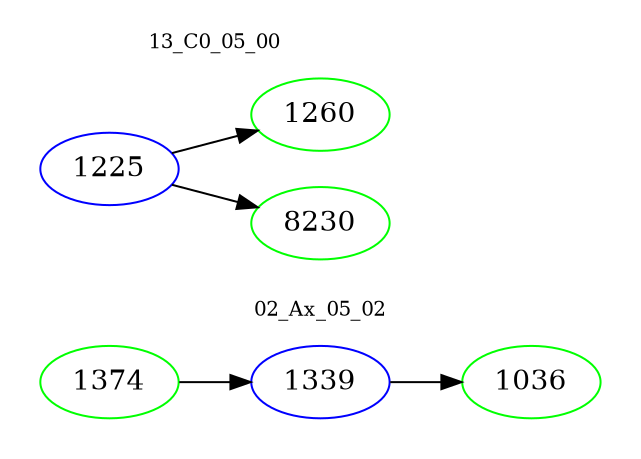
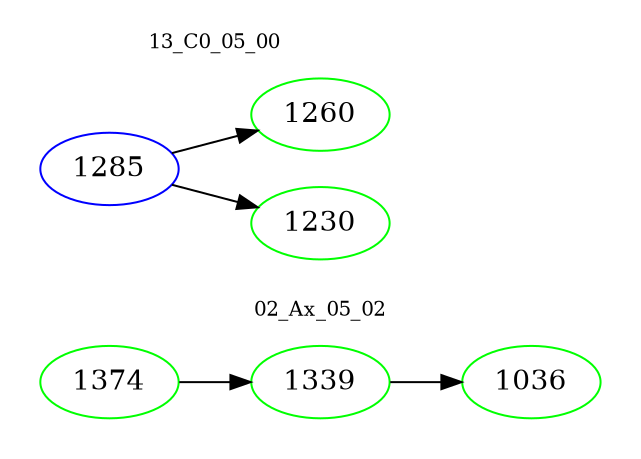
(109, 169) -> (109, 169)
(320, 223) -> (320, 223)
(320, 382) -> (320, 382)
